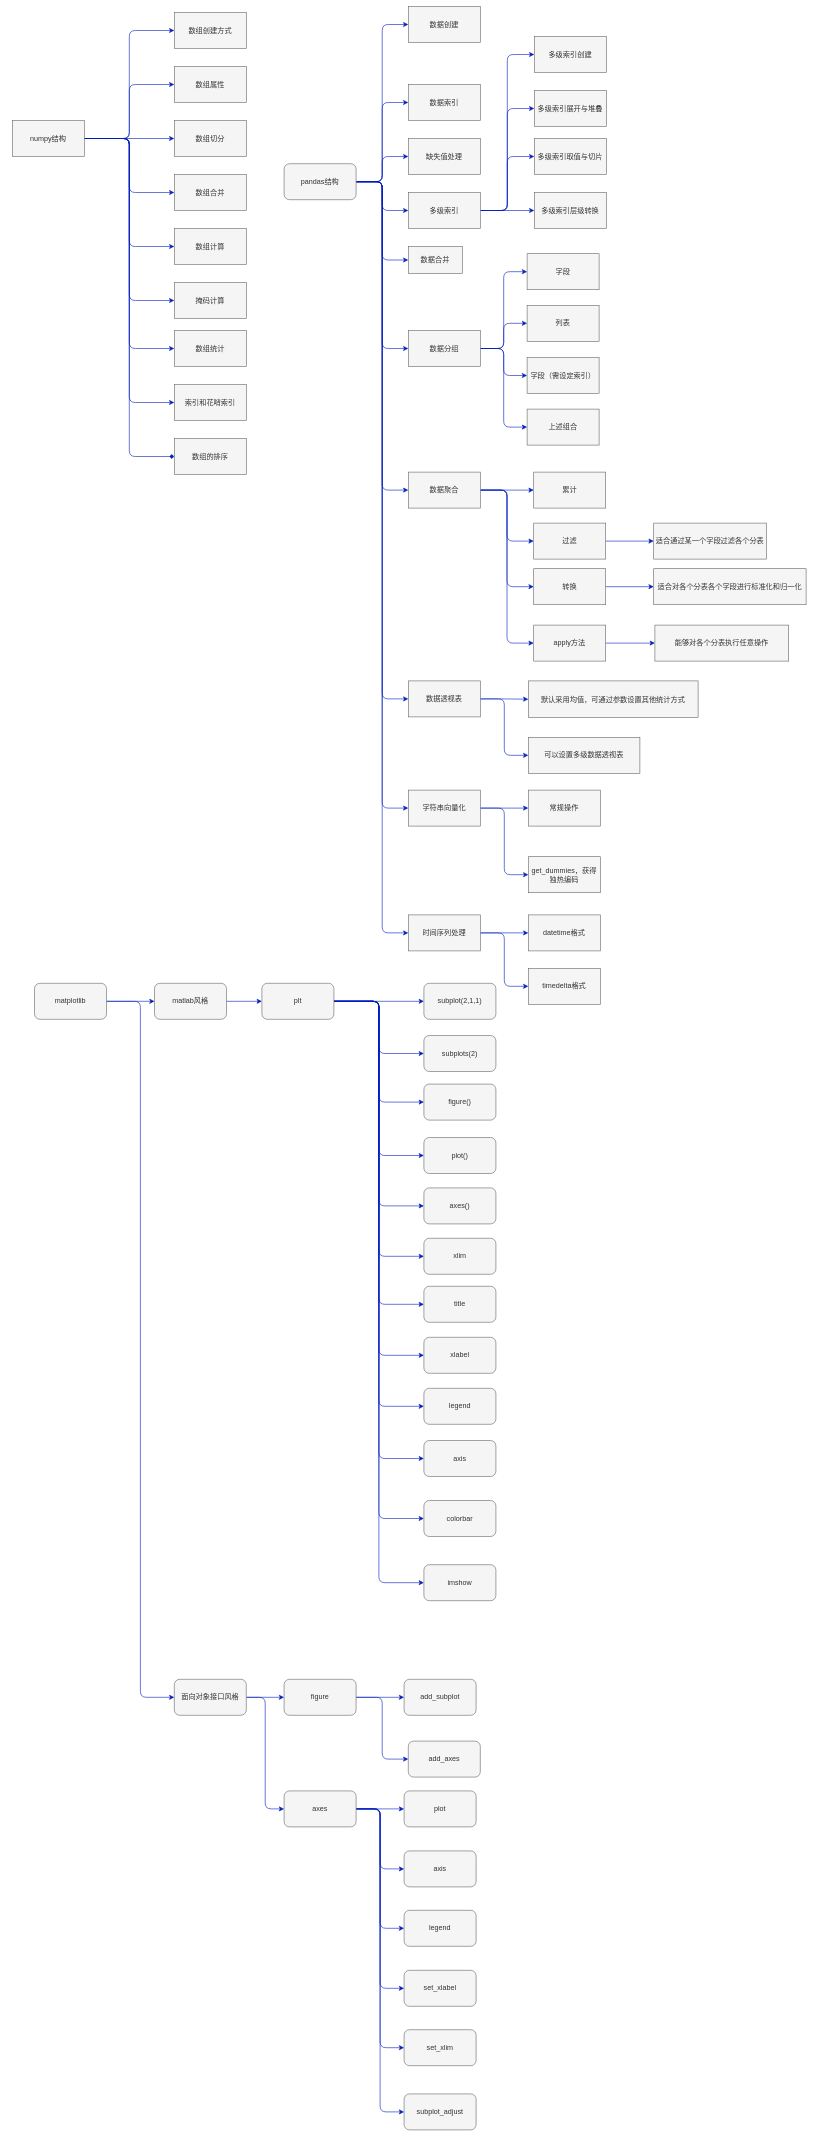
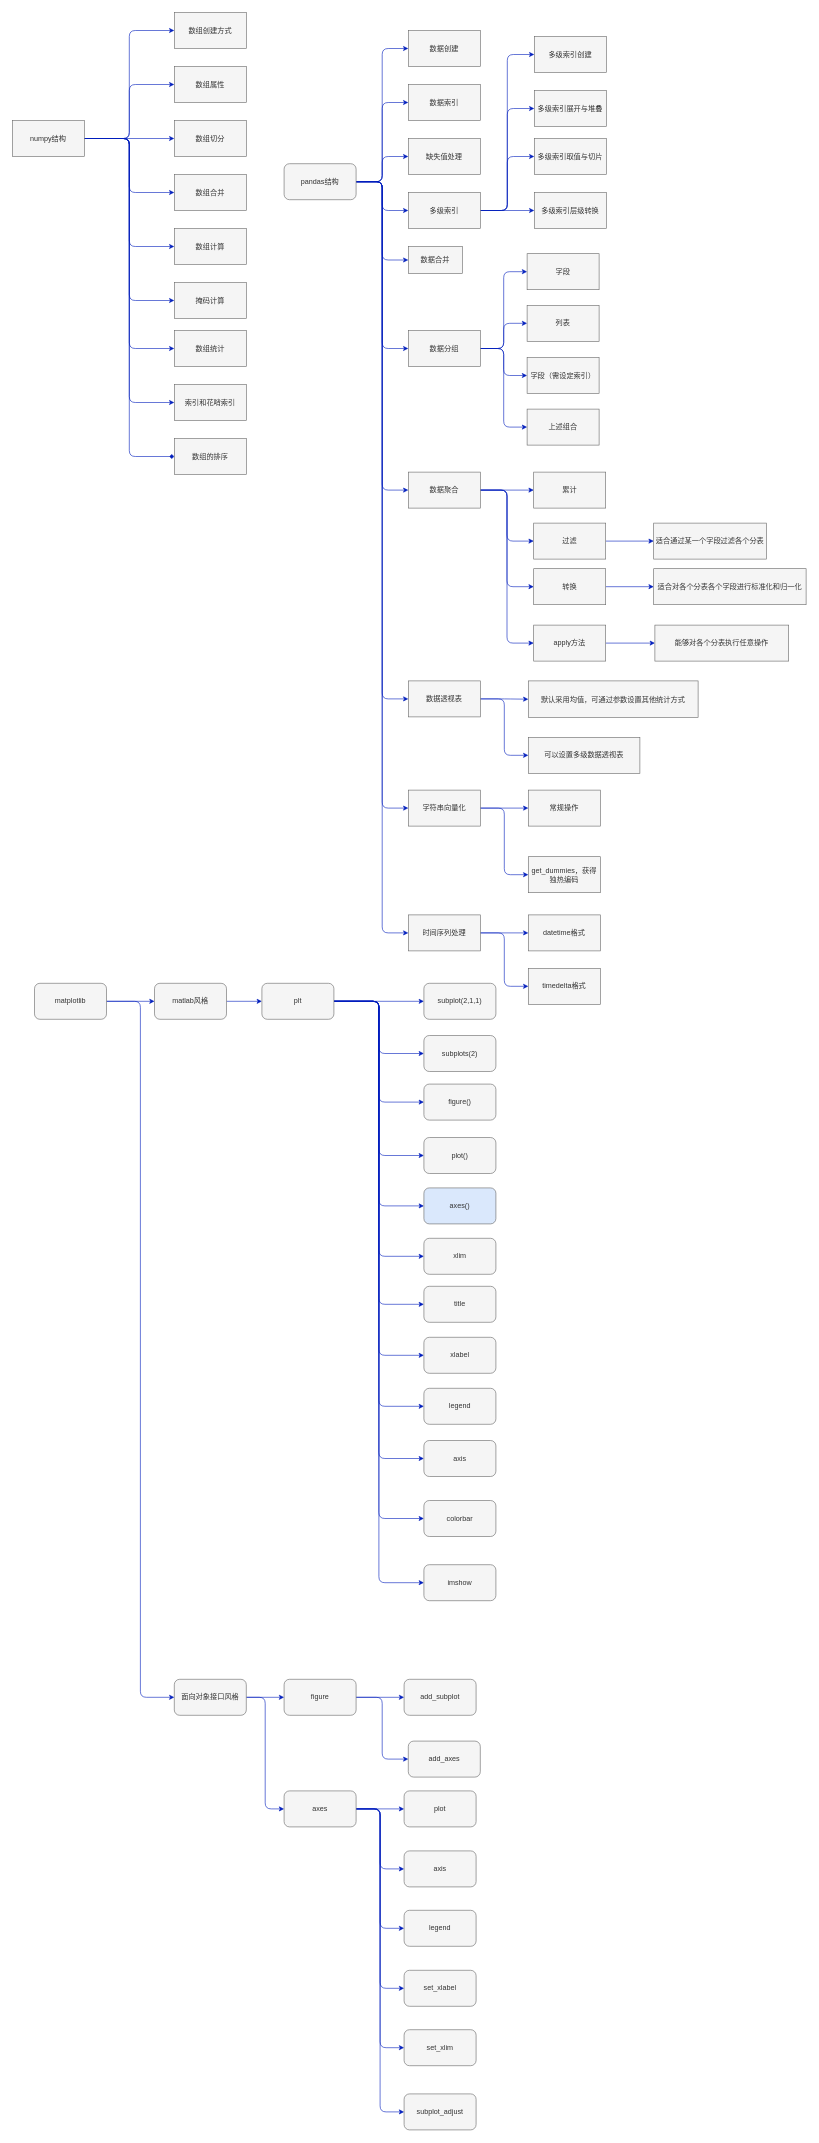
(444, 24) -> (444, 48)
(460, 1206) -> (460, 1206)
